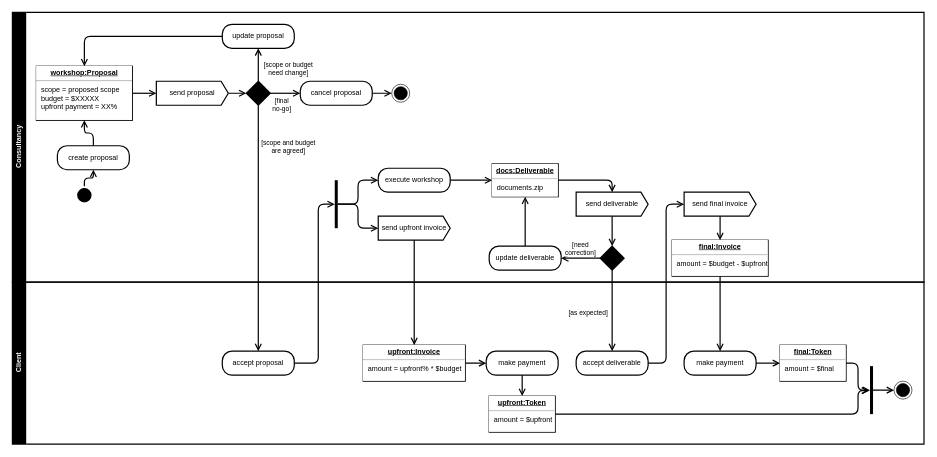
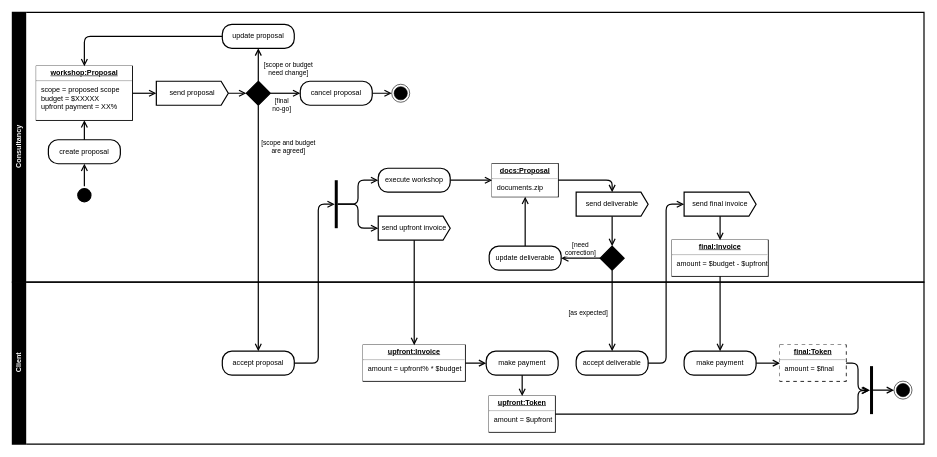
(93, 158) -> (84, 152)
(521, 173) -> (517, 173)
(813, 363) -> (813, 363)
